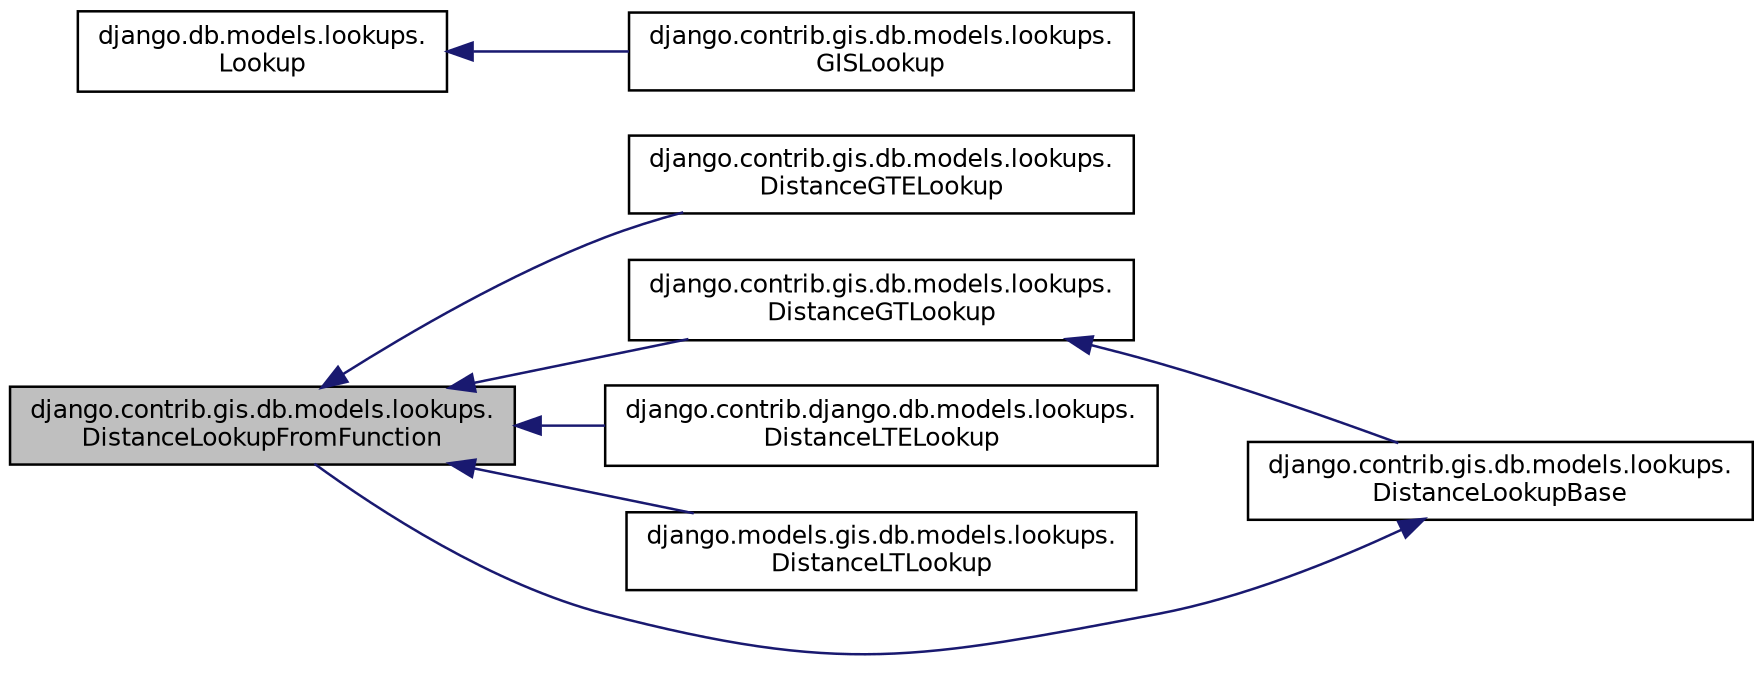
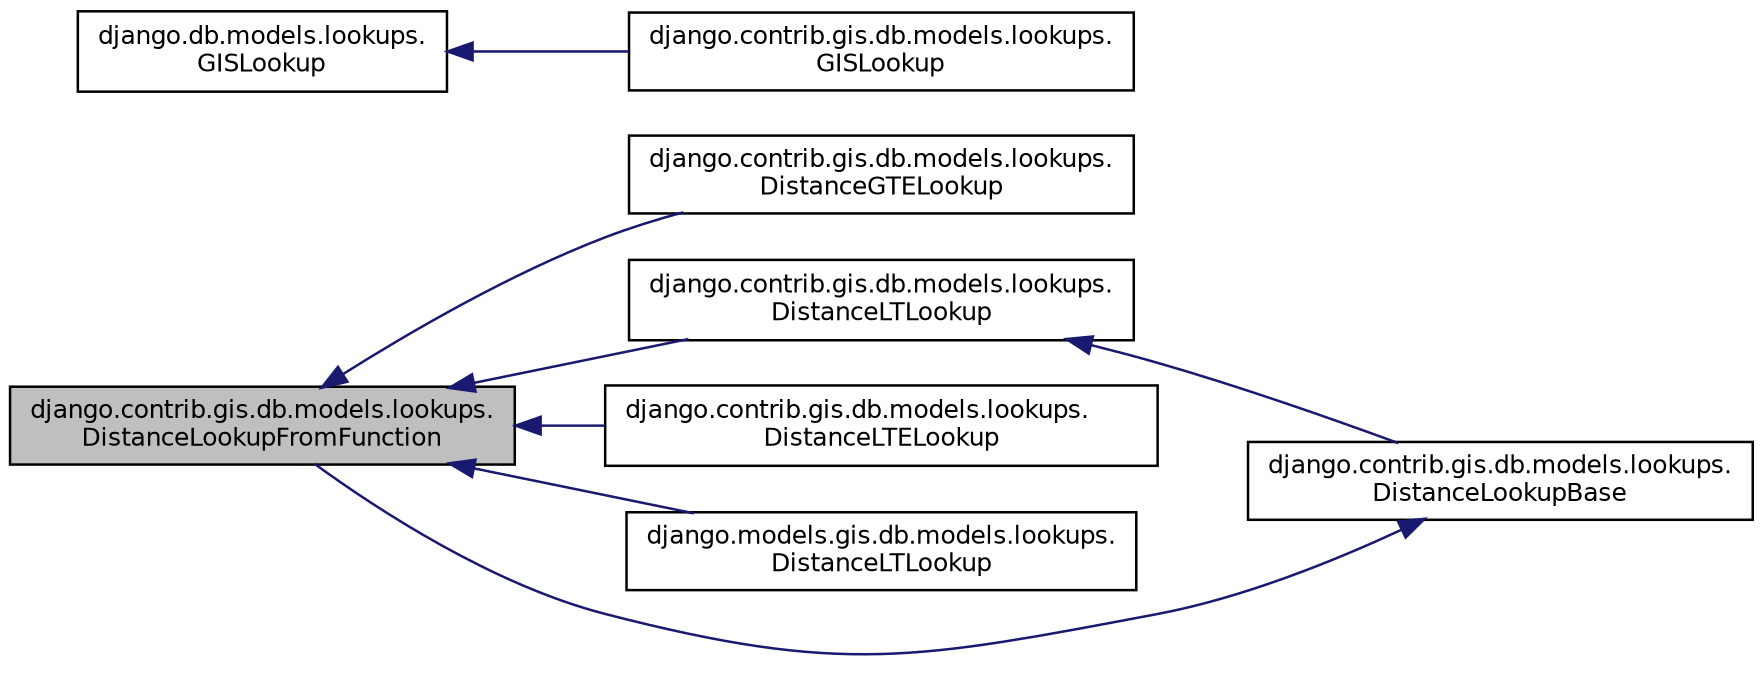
(262, 51) -> (262, 51)
(881, 300) -> (881, 300)
(881, 426) -> (881, 426)
